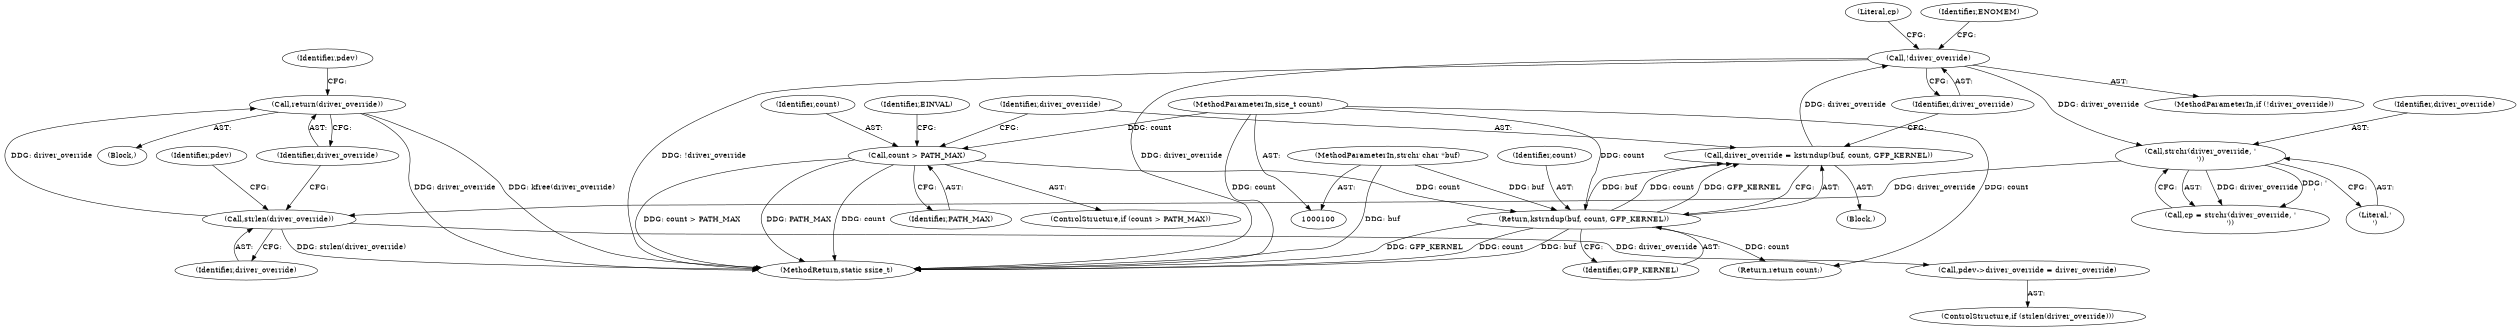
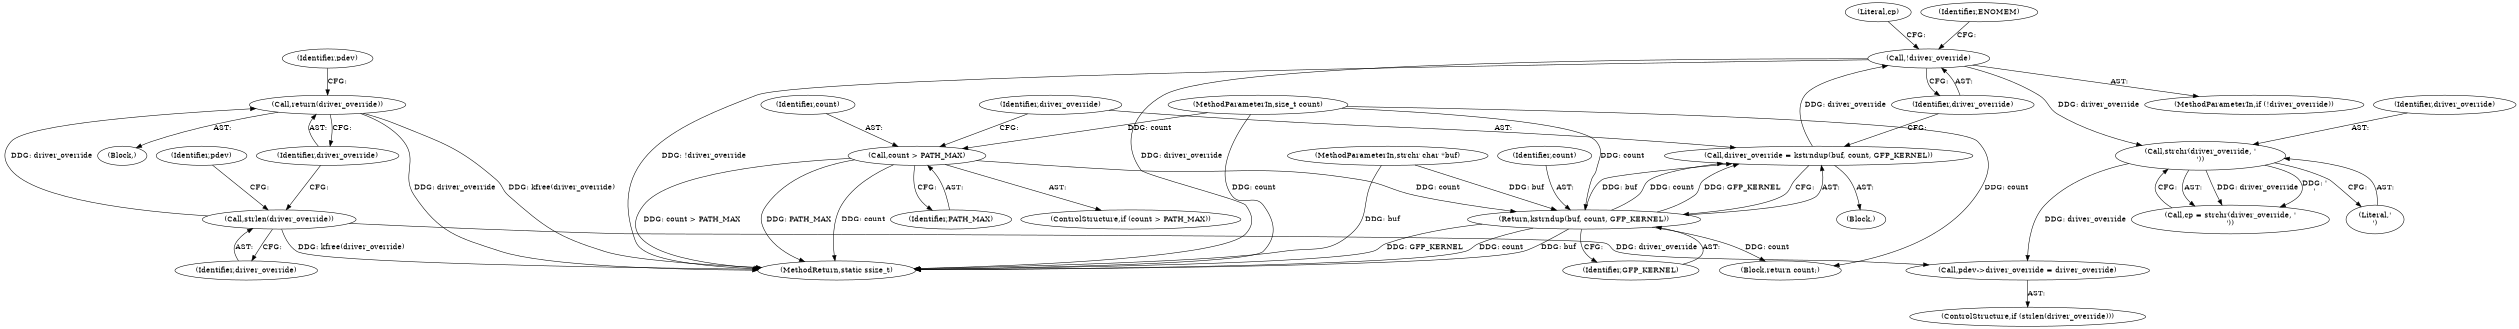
(917, 105) -> none
(1286, 203) -> (2060, 192)
(1319, 219) -> none
(352, 247) -> (352, 247)
(1780, 270) -> (1780, 270)
